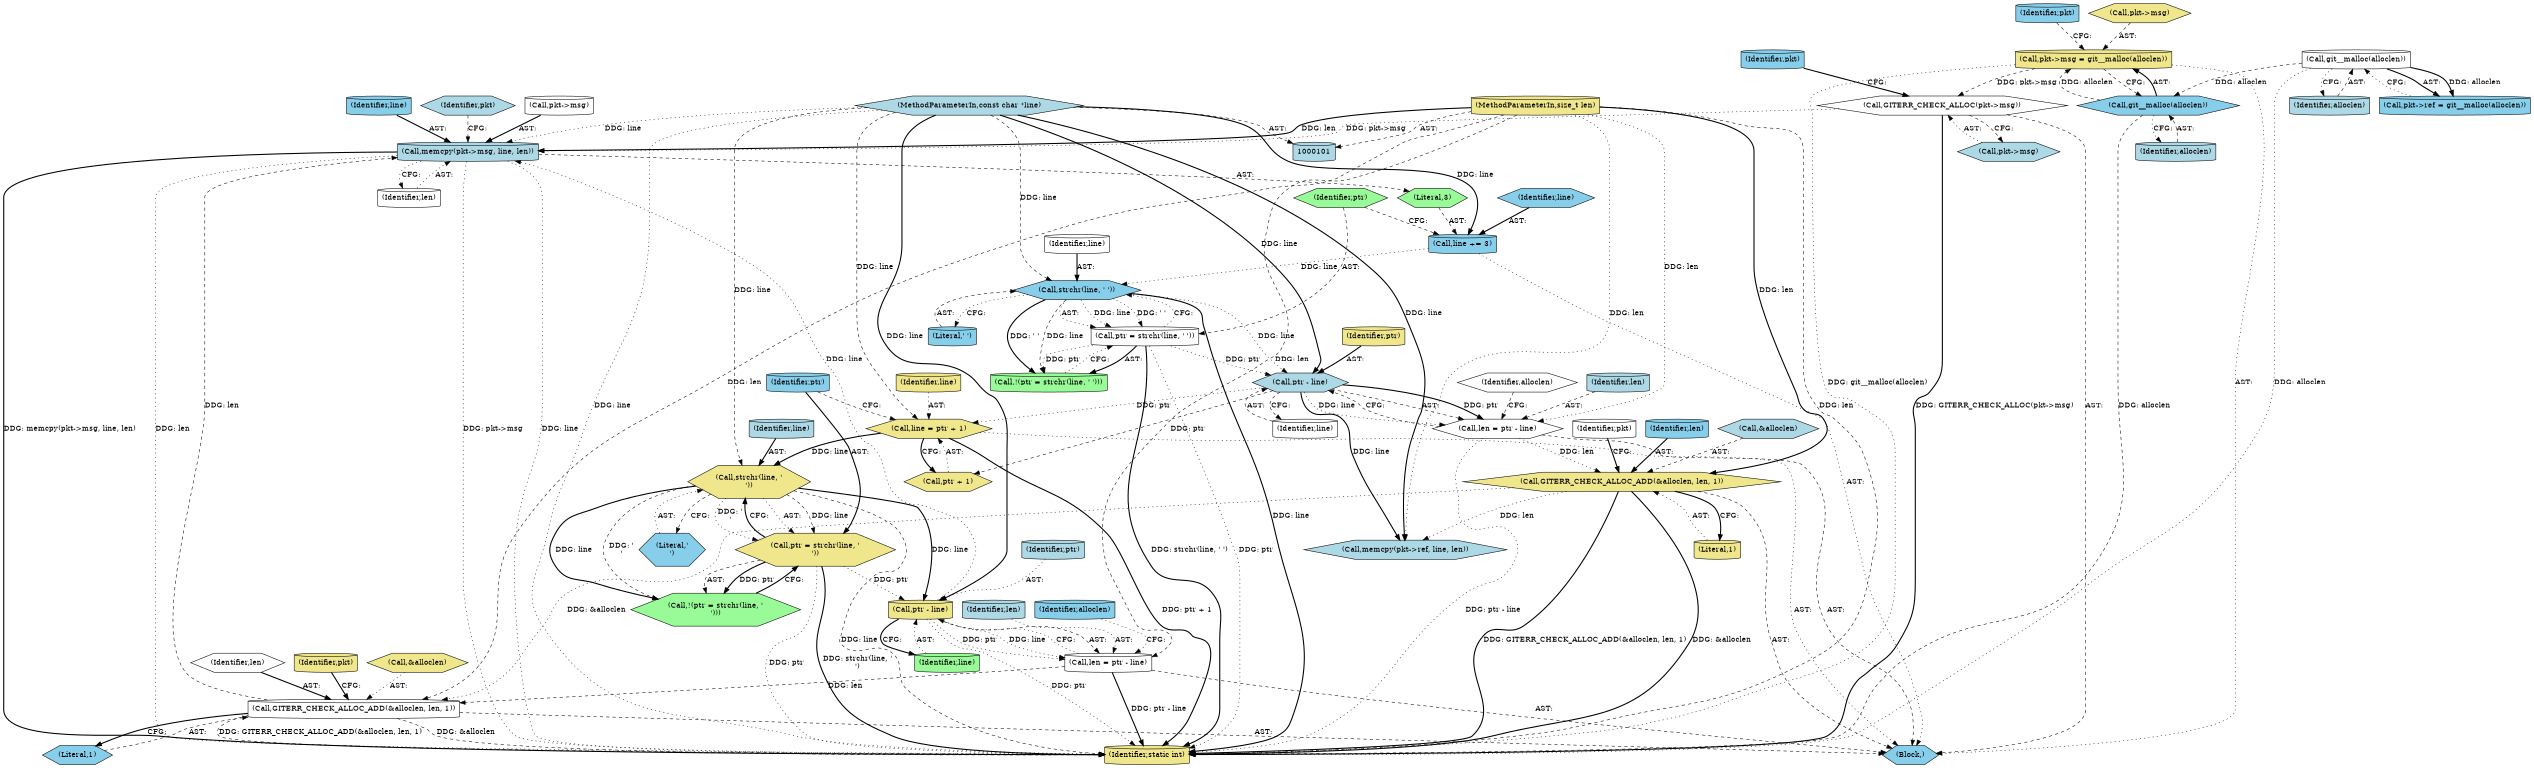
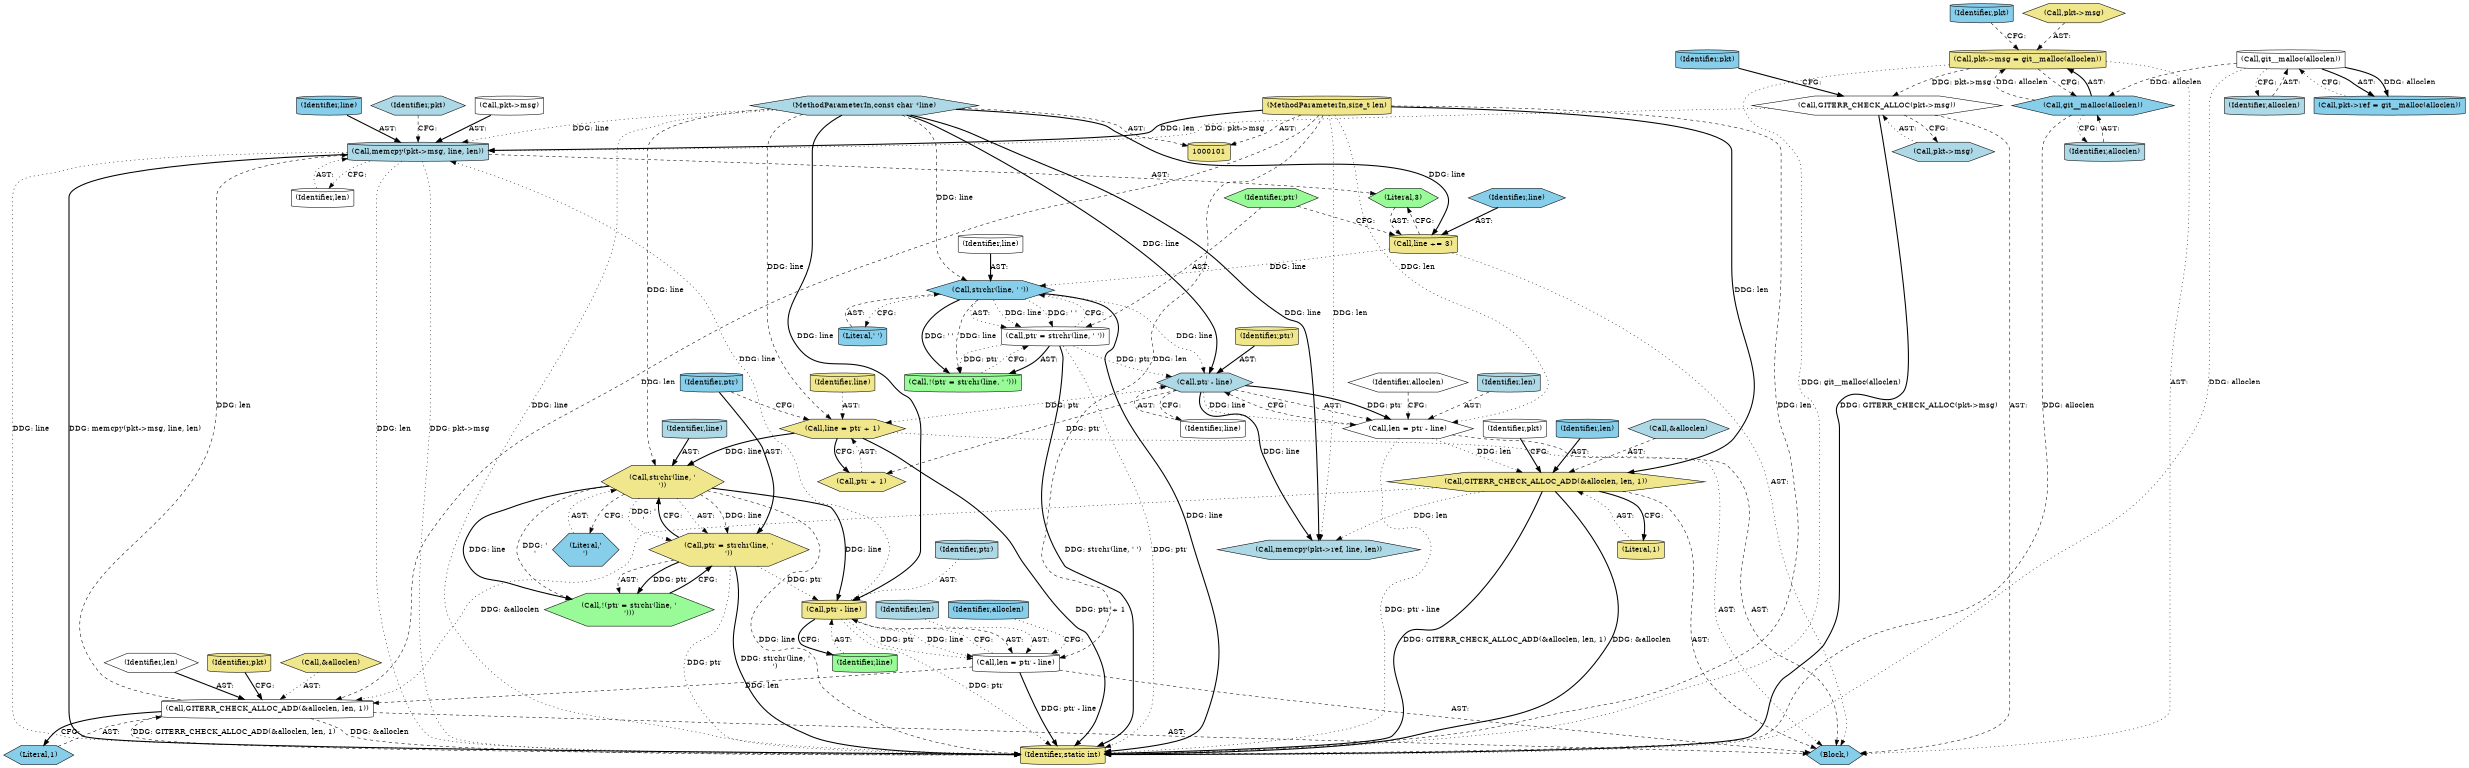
(1314, 152) -> (1209, 152)
none -> (1415, 223)
(1463, 244) -> (1423, 244)
